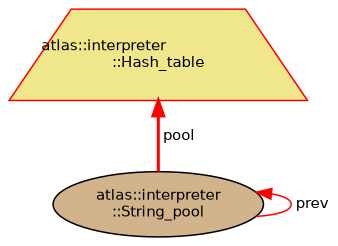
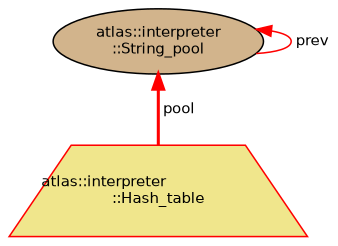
(158, 144) -> (158, 117)
